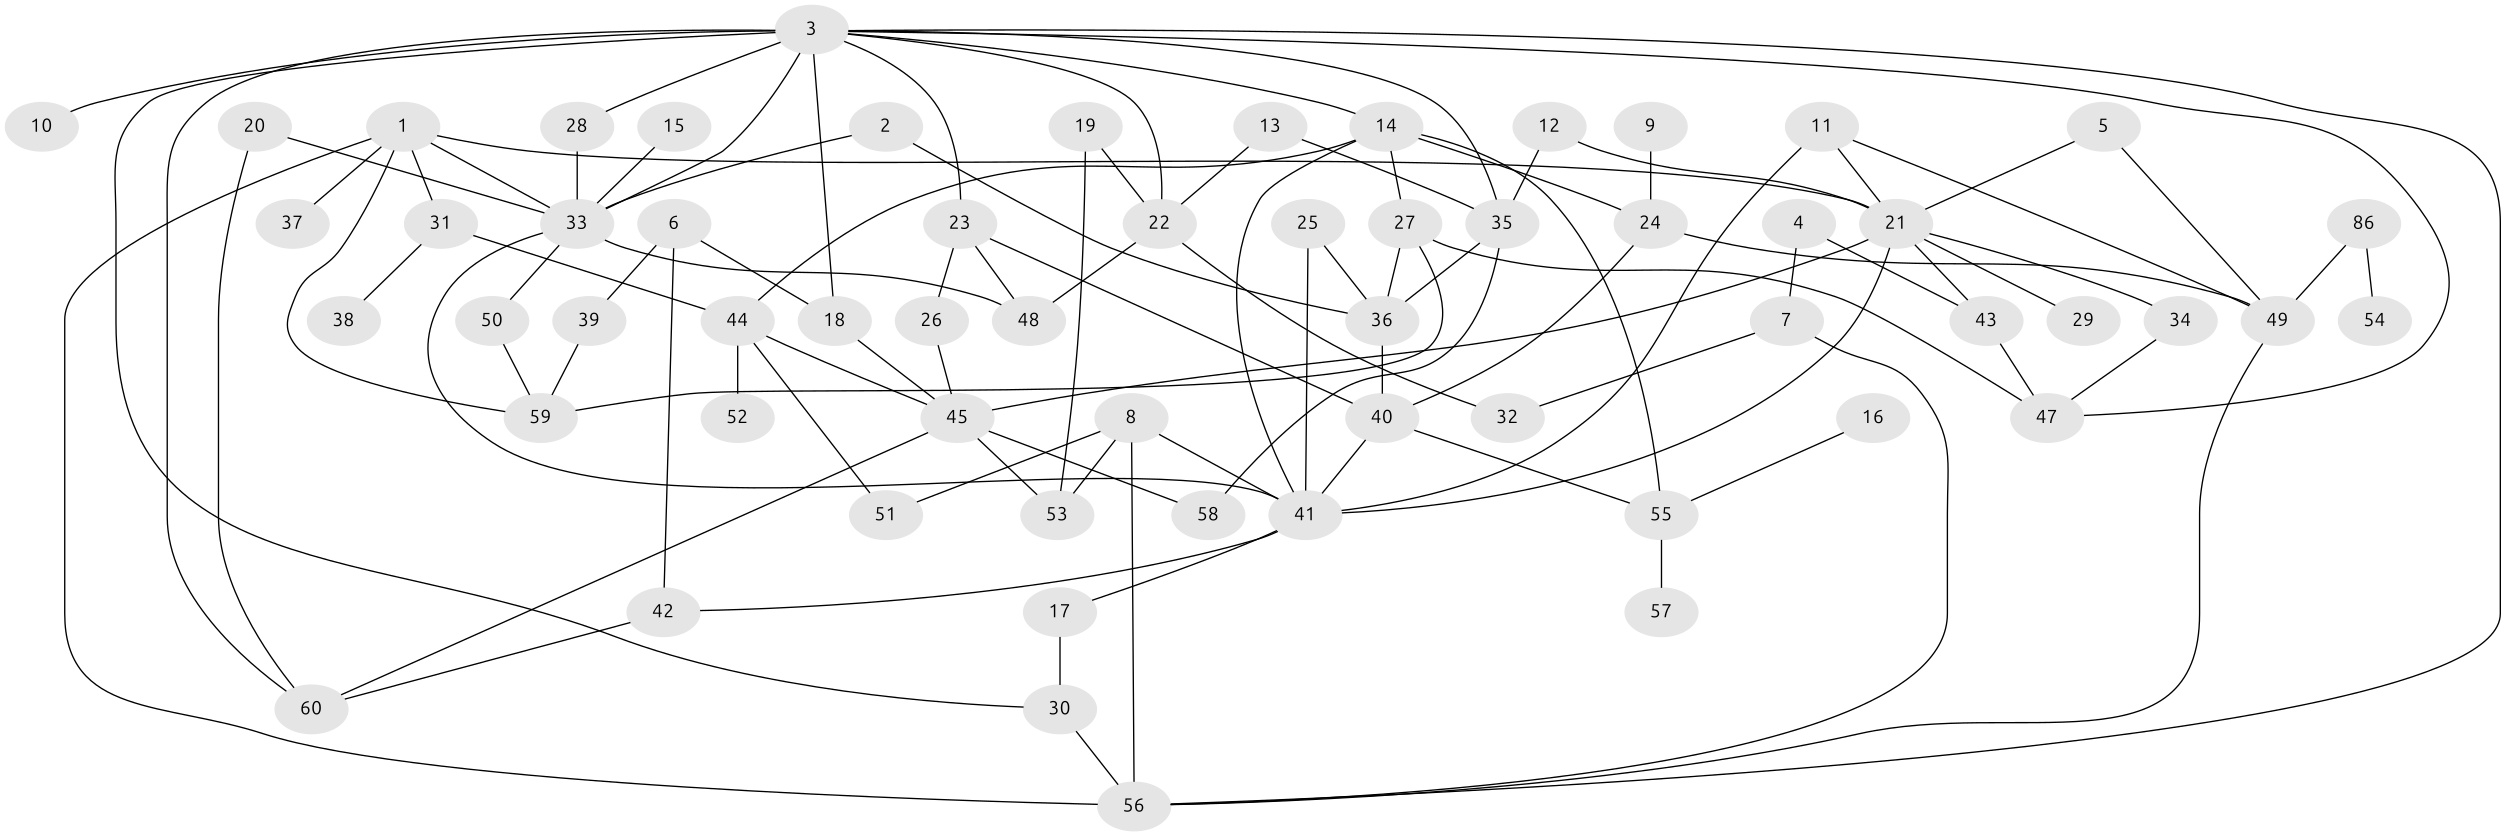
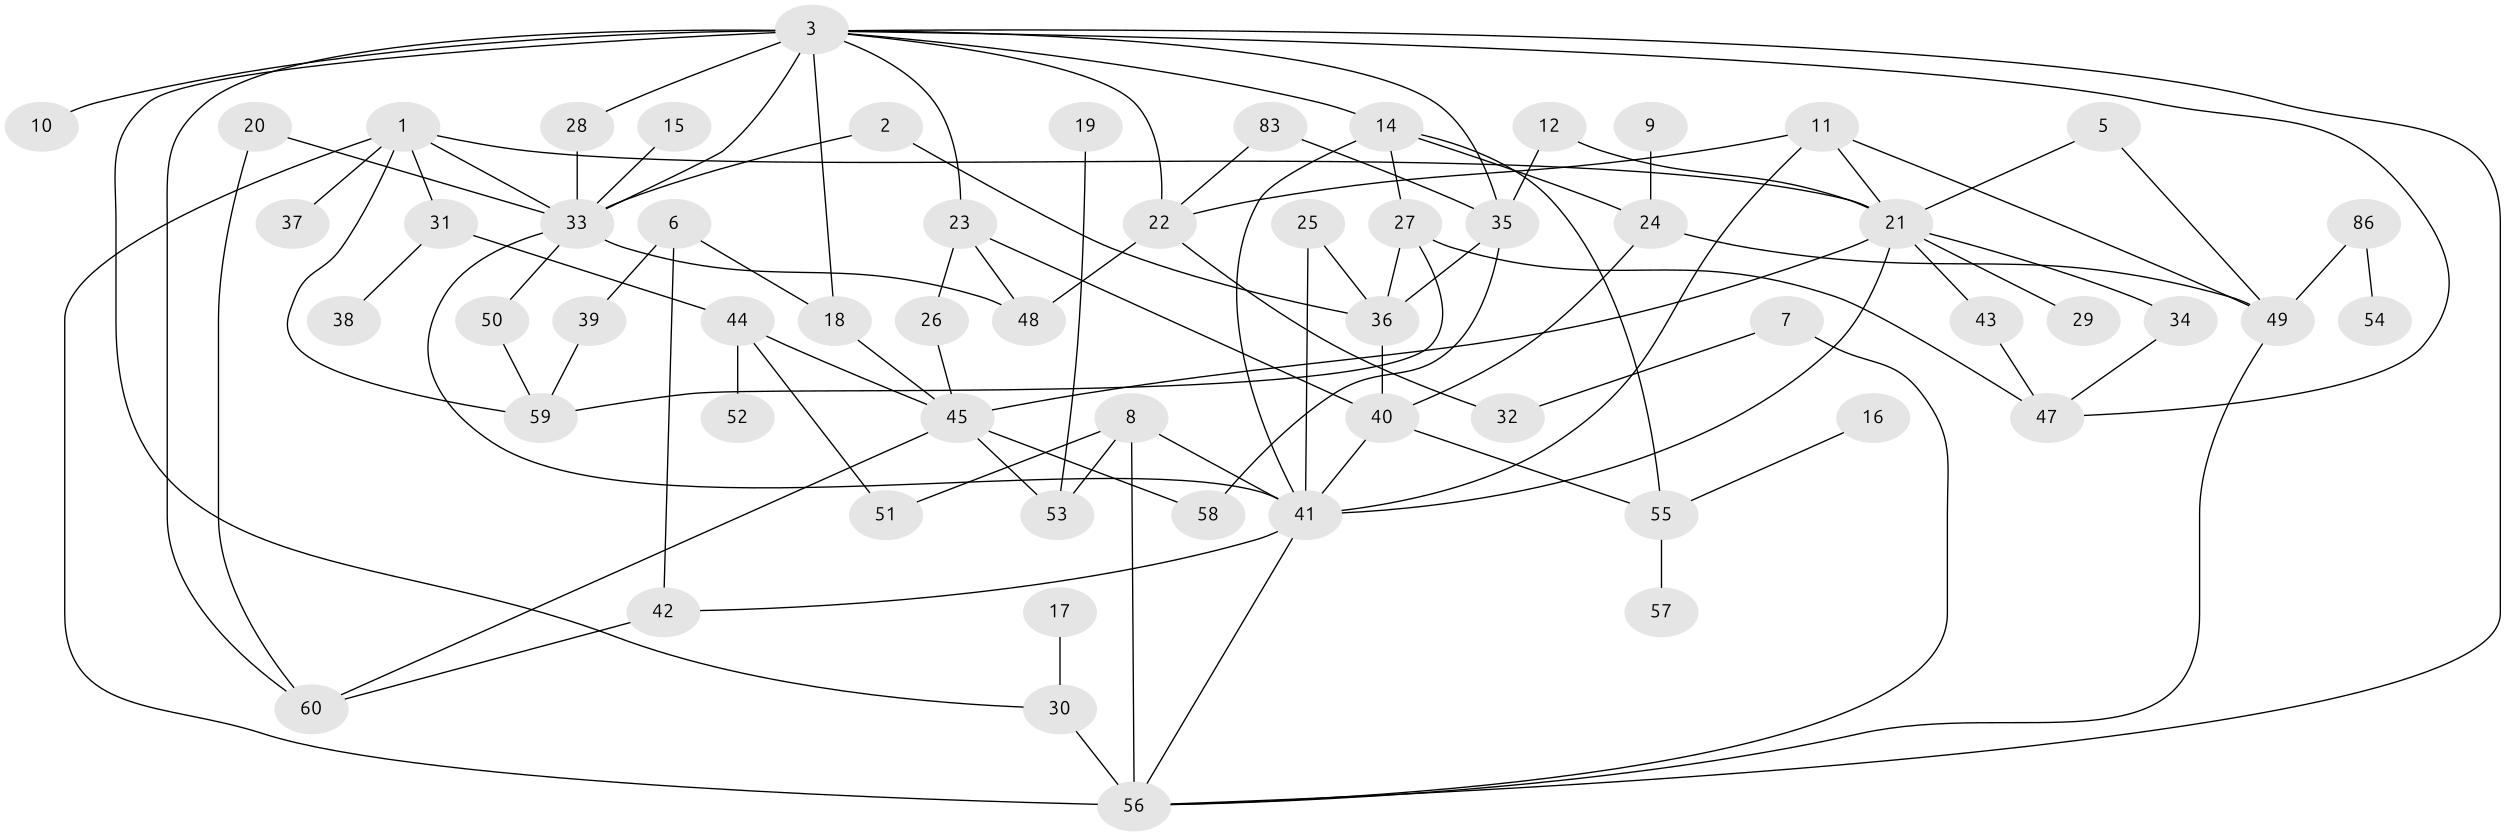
(1270, 127) -> (1270, 127)
(1025, 170) -> none
(1123, 175) -> (1475, 174)
(1799, 224) -> none
(1185, 567) -> (1220, 661)
